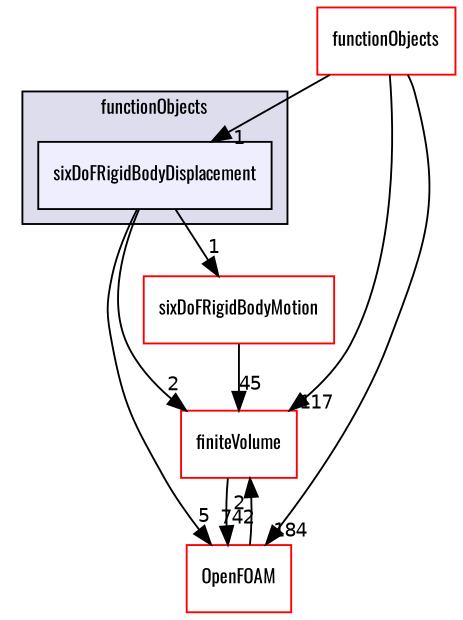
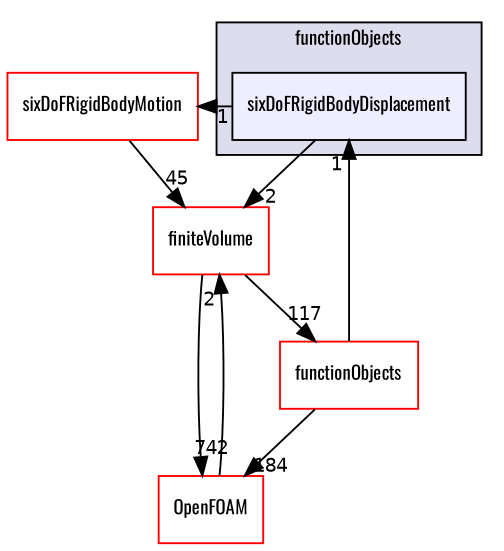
(382, 248) -> (273, 302)
(119, 377) -> none
